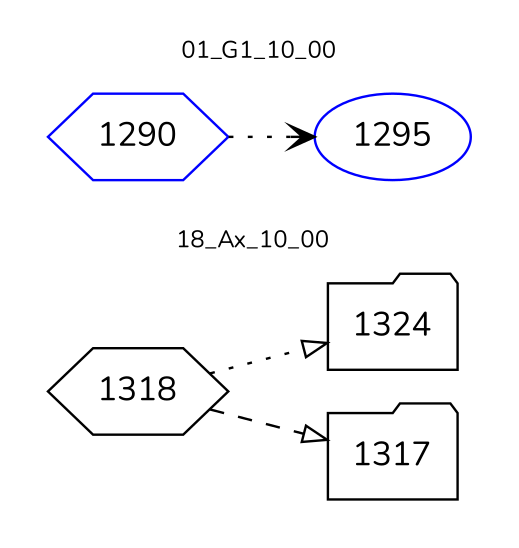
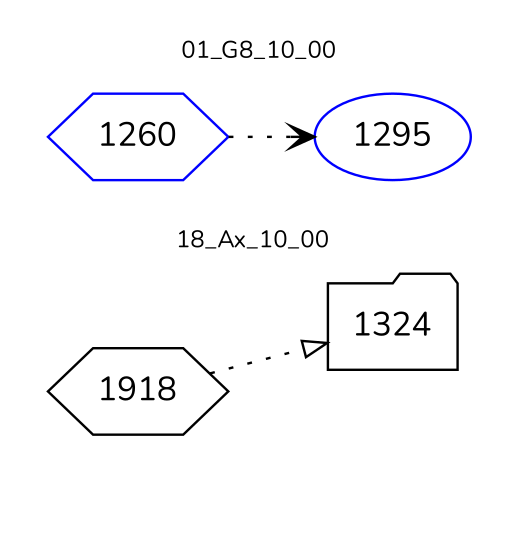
(259, 52) -> (259, 52)
(138, 137) -> (138, 137)
(138, 391) -> (138, 391)
(393, 456) -> none
